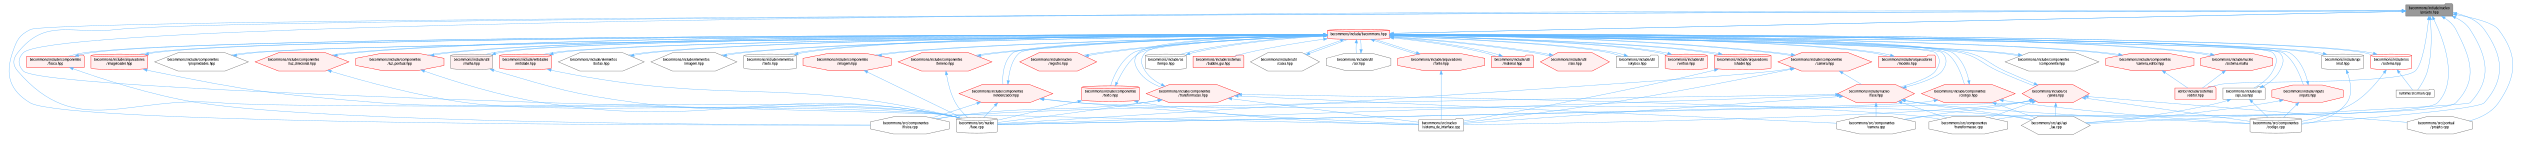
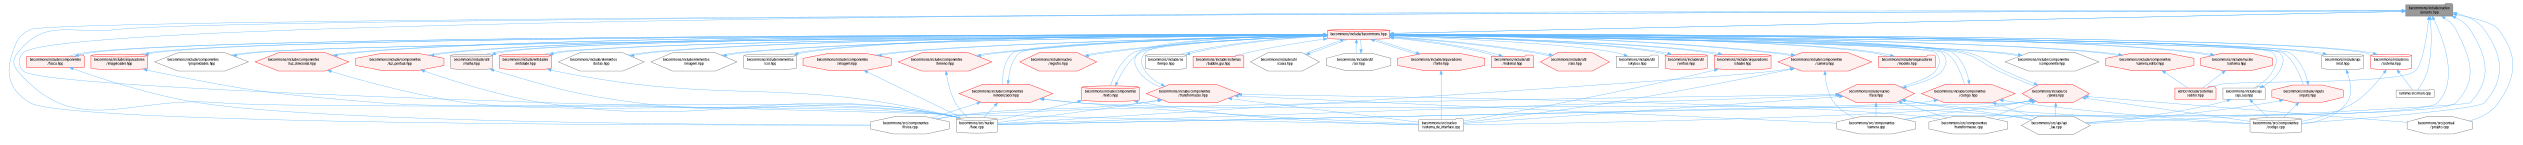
(1508, 42) -> none
(770, 62) -> (770, 62)
(2237, 62) -> (2237, 62)
(1852, 79) -> (1833, 101)
